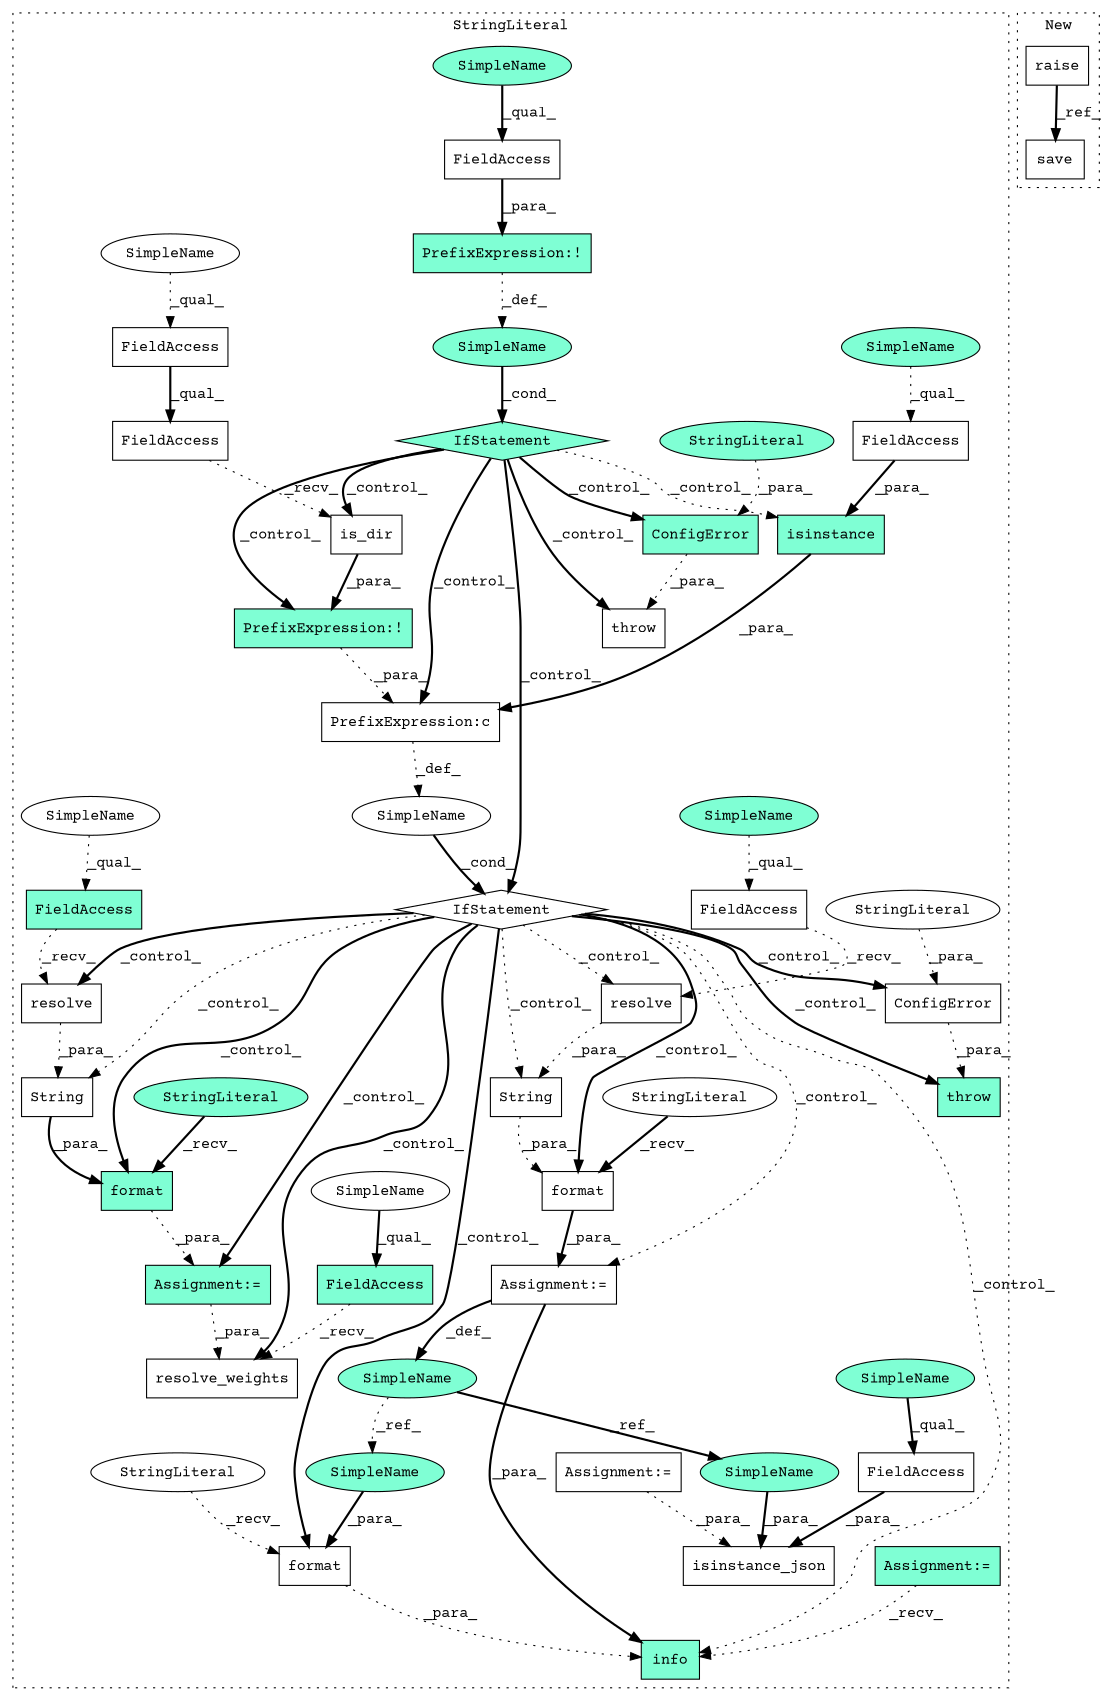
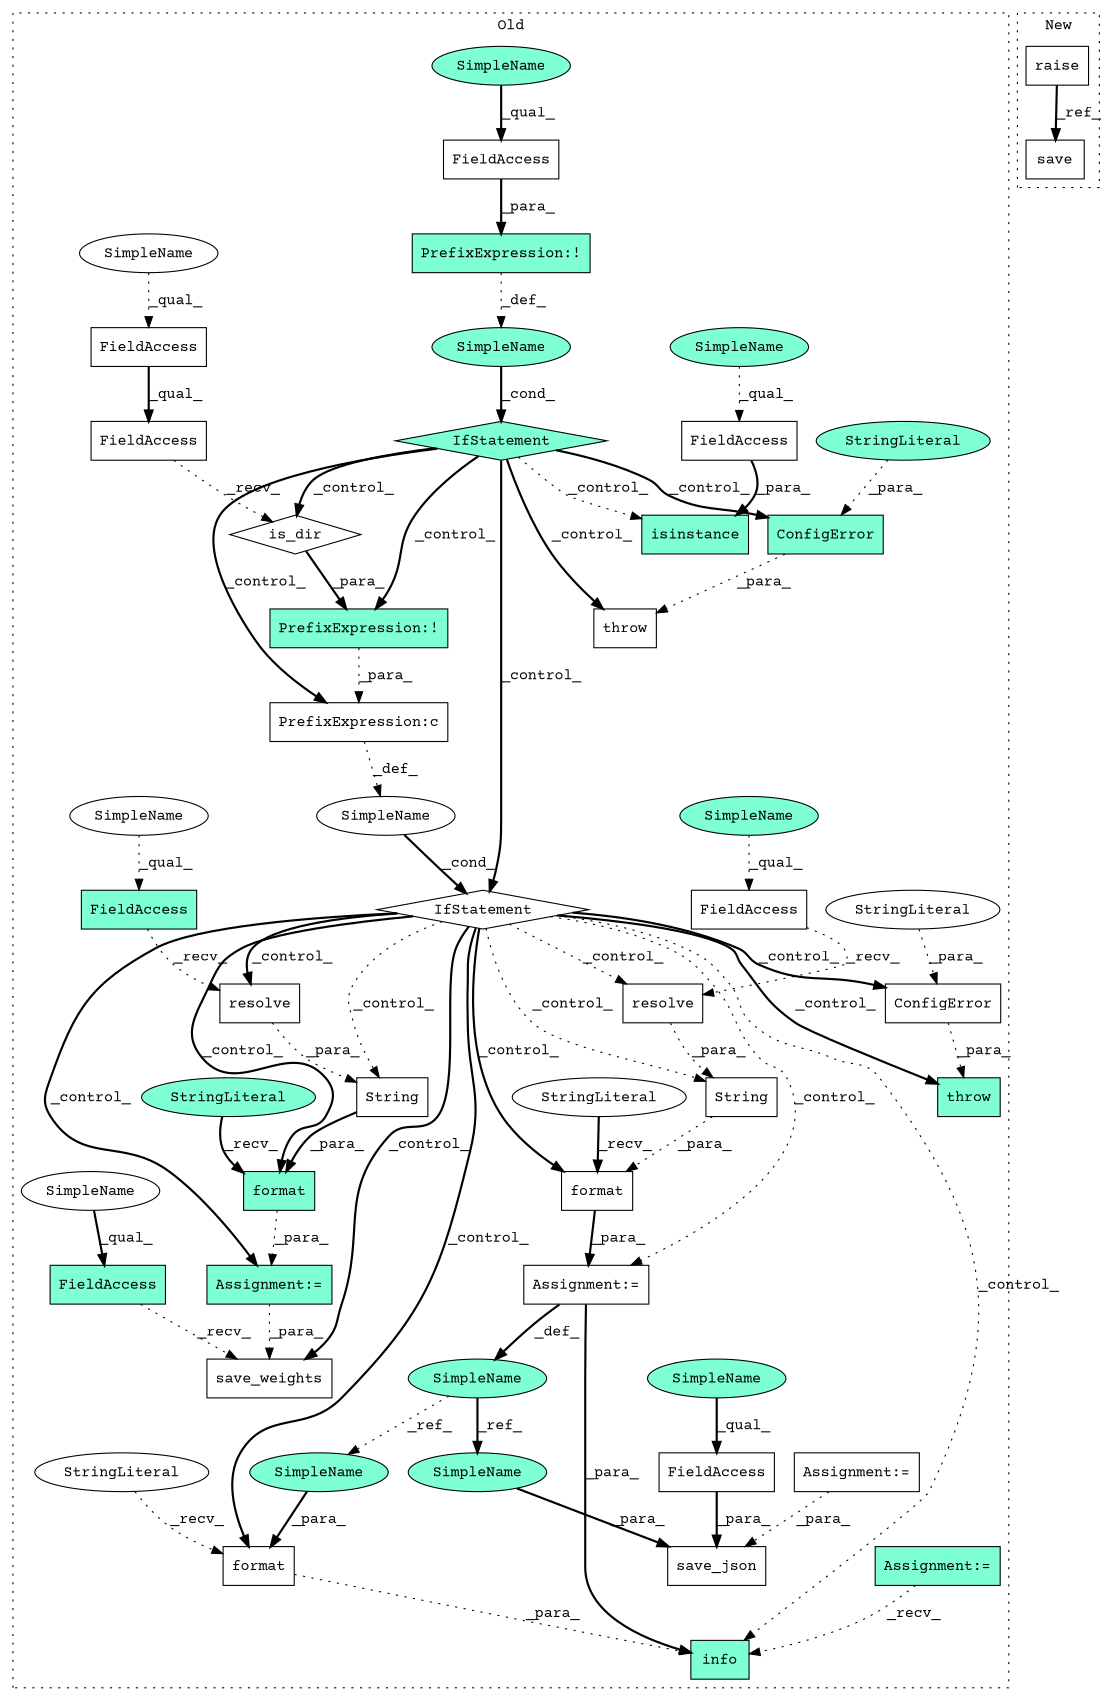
(511, 25) -> (511, 25)
(366, 535) -> (295, 535)
(672, 653) -> none
(222, 1378) -> (269, 1378)
(759, 1566) -> (717, 1566)
